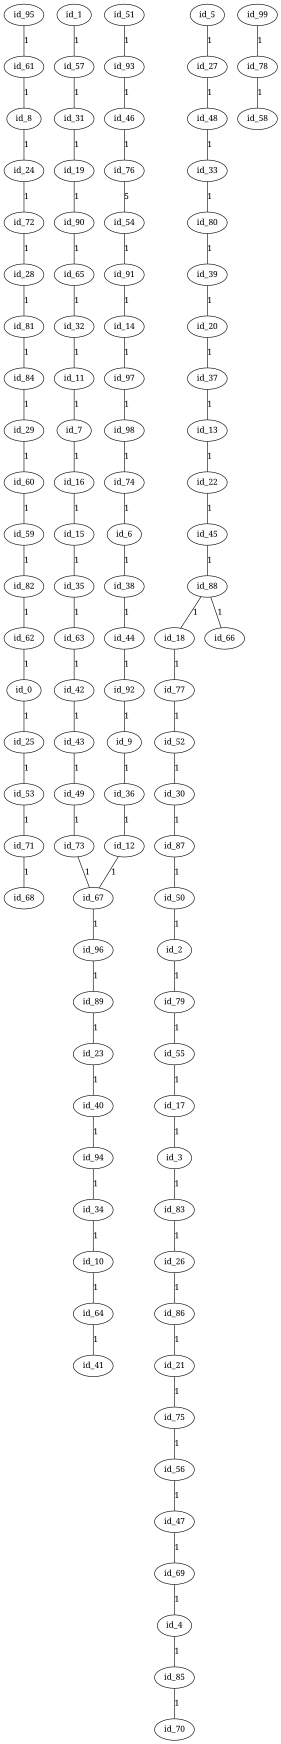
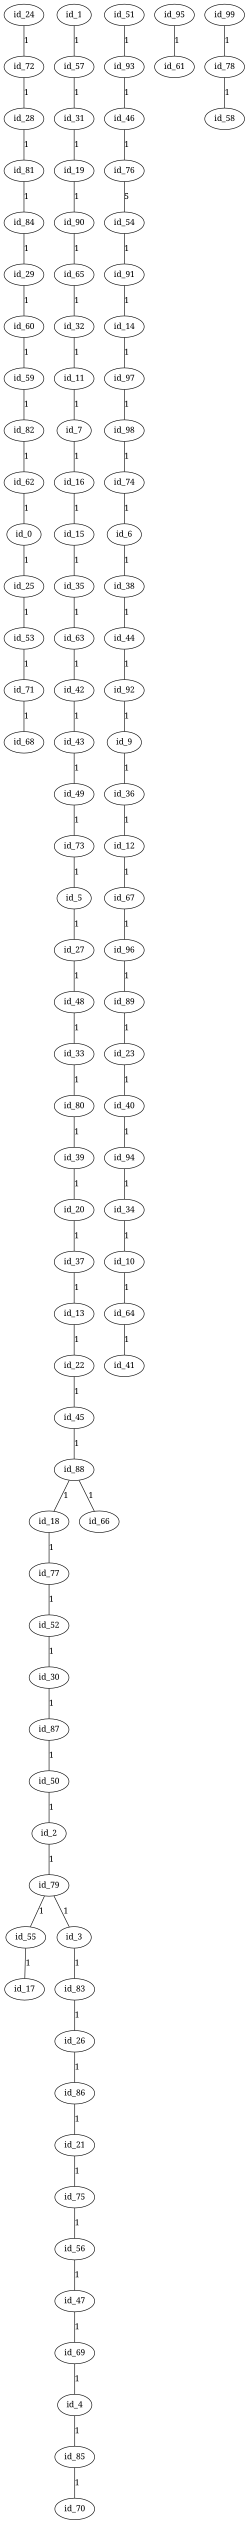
(24, 119) -> none
(84, 872) -> (74, 872)
(174, 1132) -> (62, 1912)
